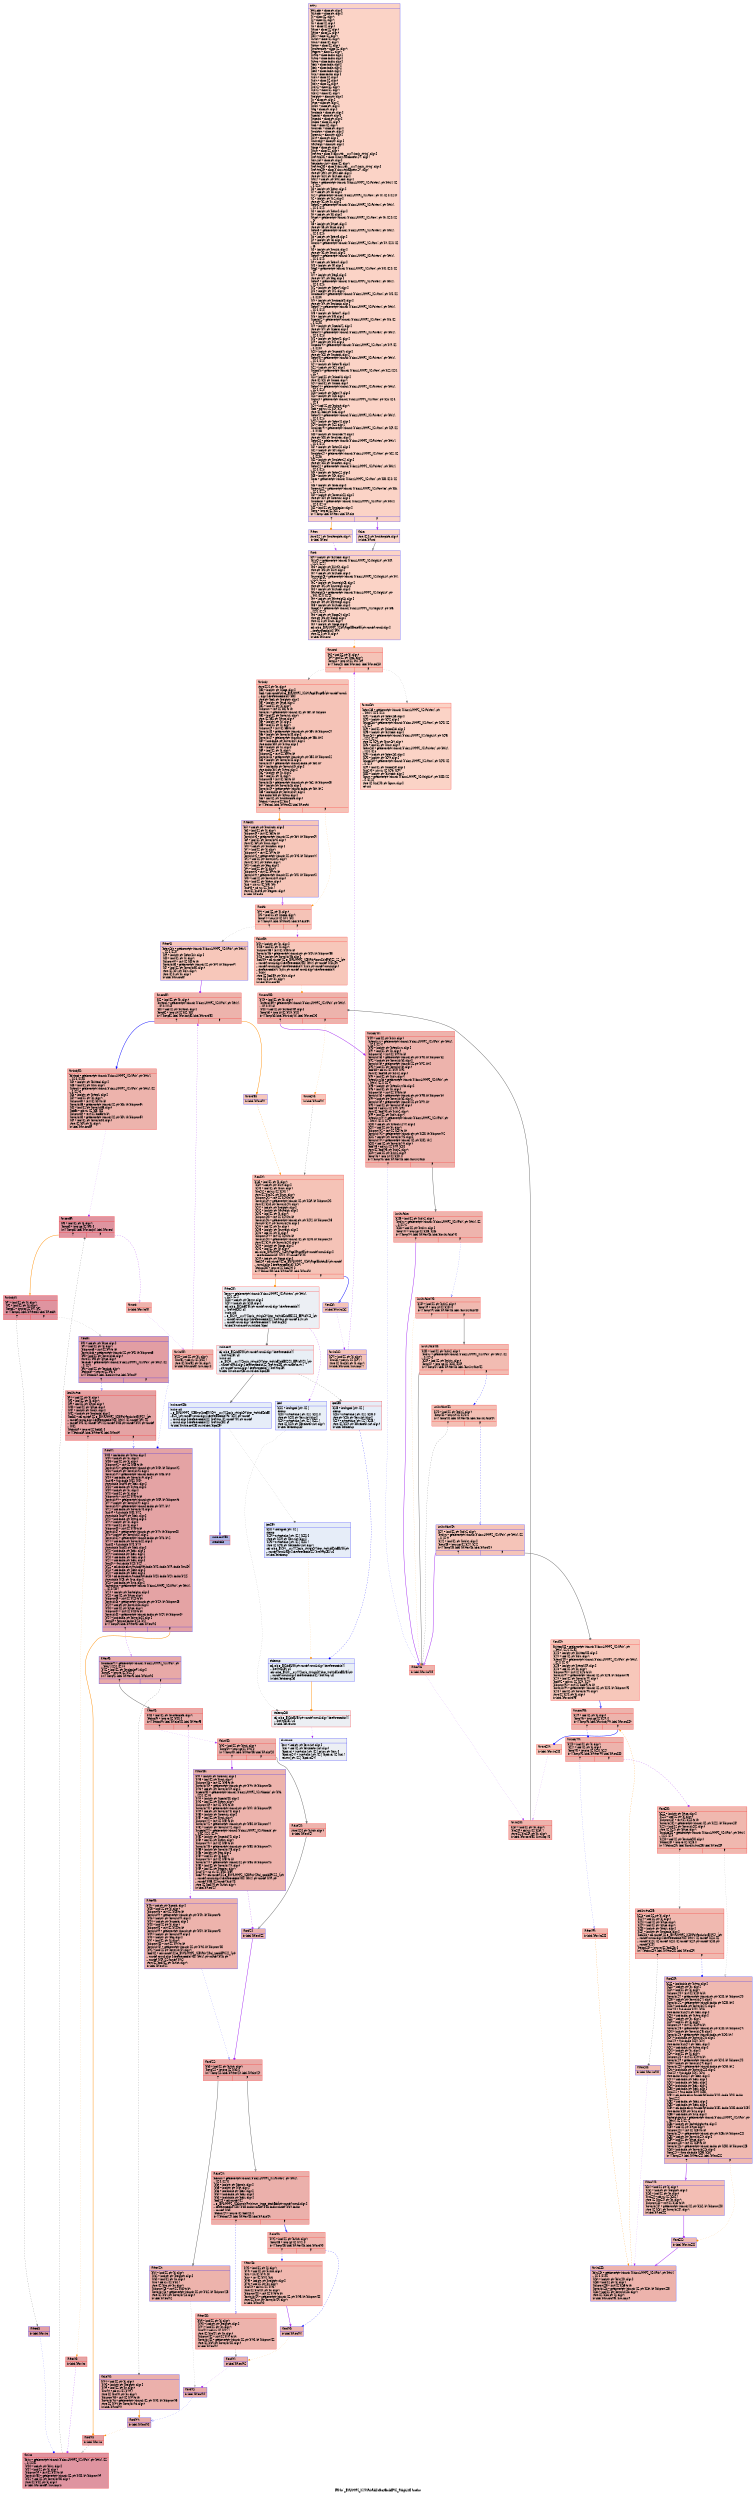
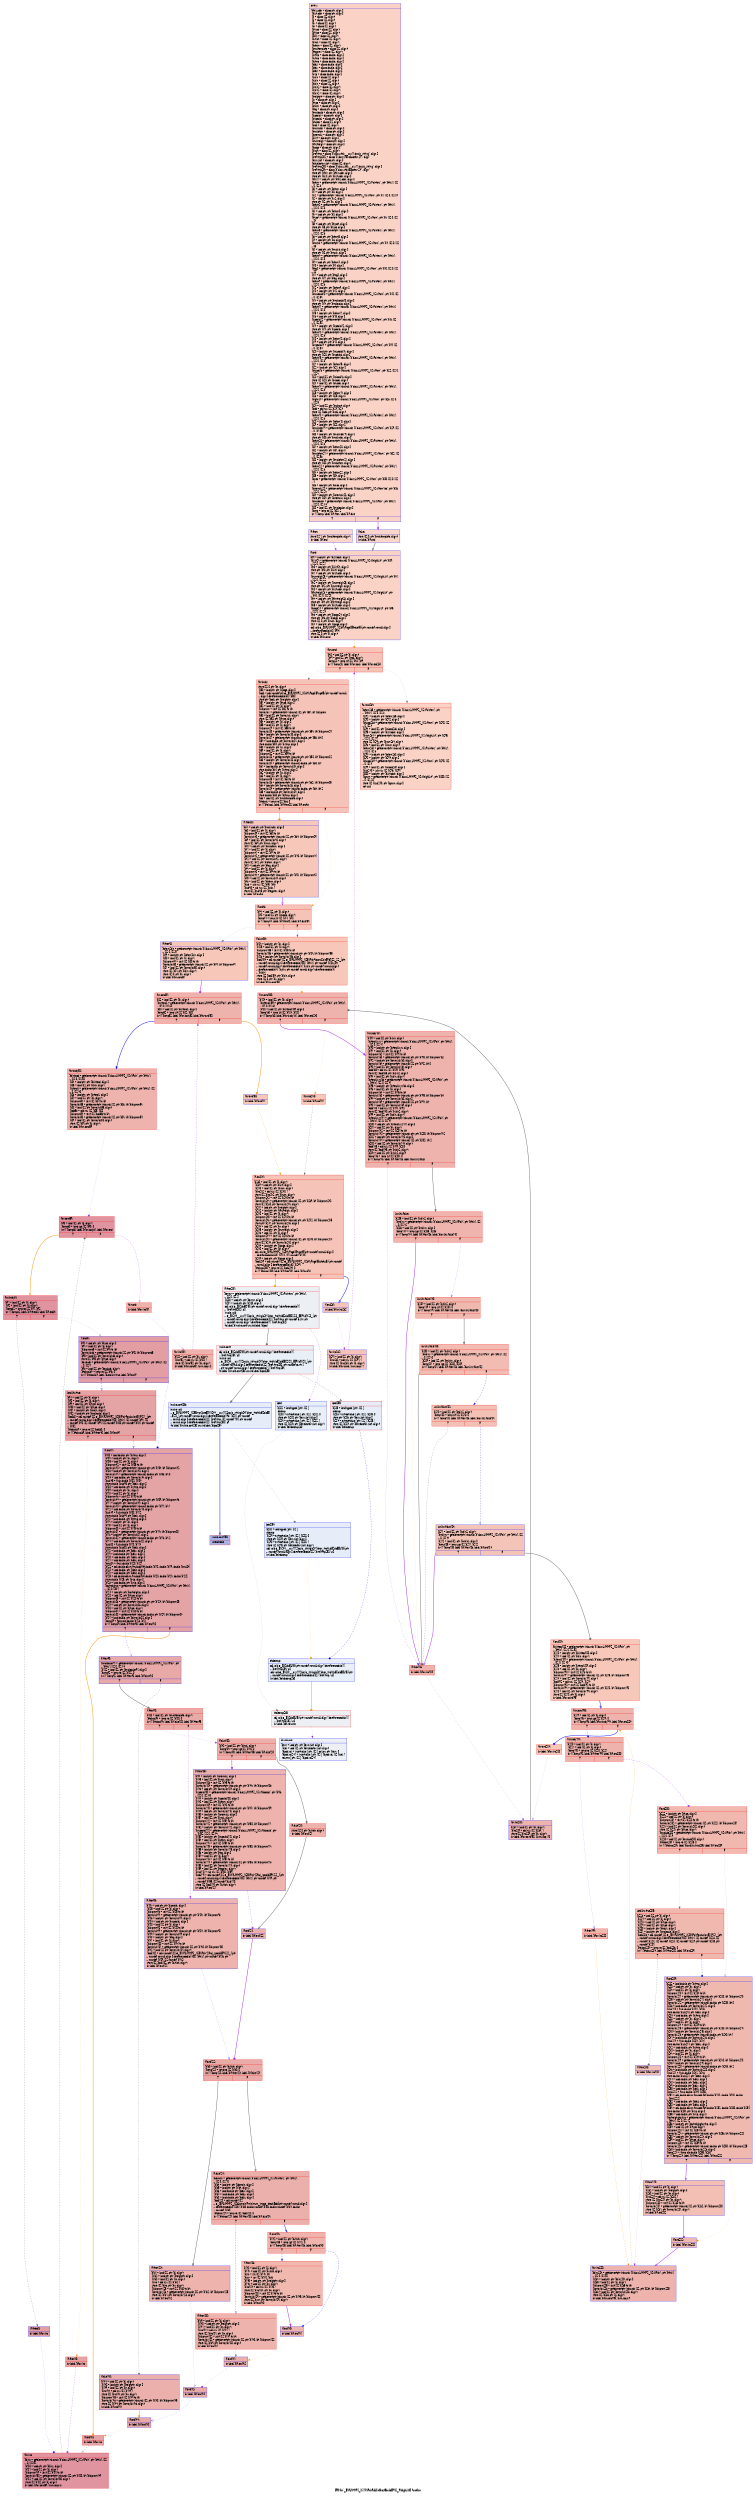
(331, 525) -> none
(530, 1830) -> (530, 1830)
